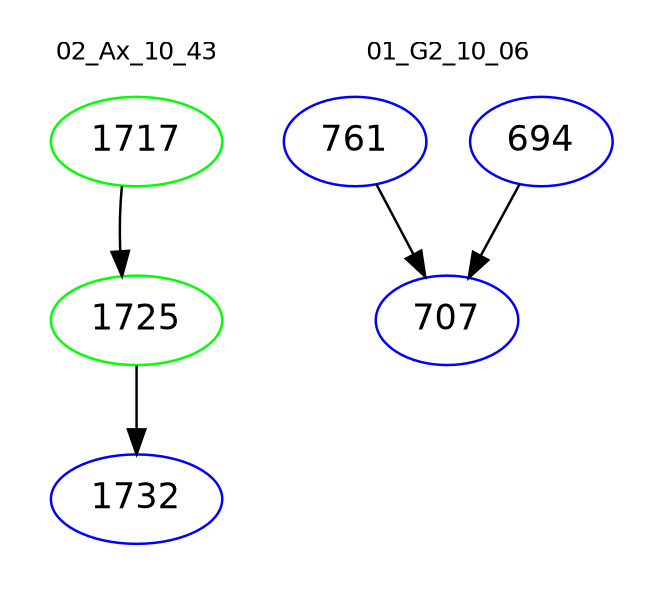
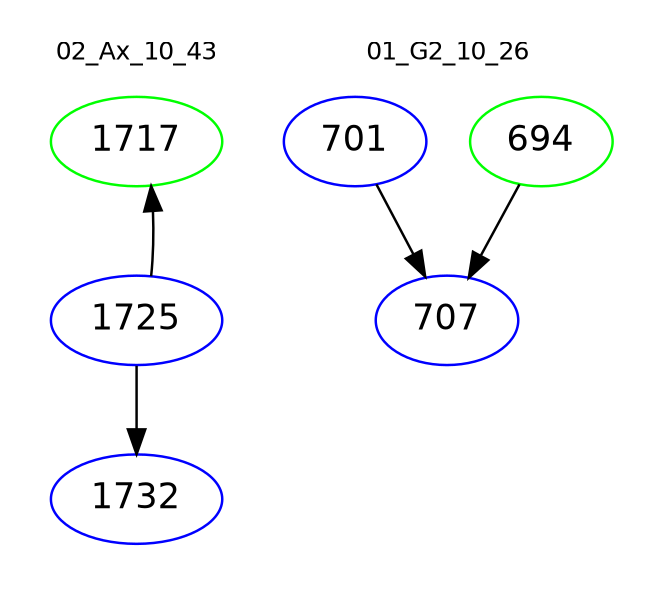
(448, 53) -> (448, 53)
(355, 142) -> (355, 142)
(541, 142) -> (541, 142)
(120, 218) -> (153, 244)
(137, 320) -> (137, 320)
